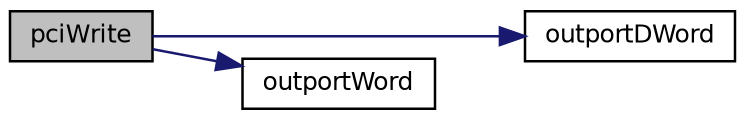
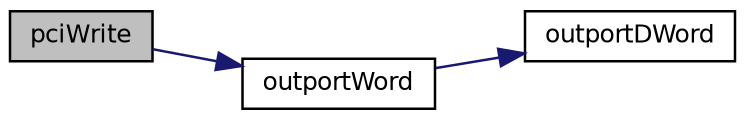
(326, 36) -> (468, 63)
